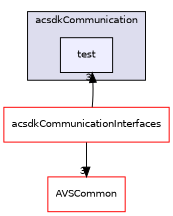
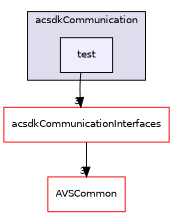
(93, 95) -> (80, 86)
